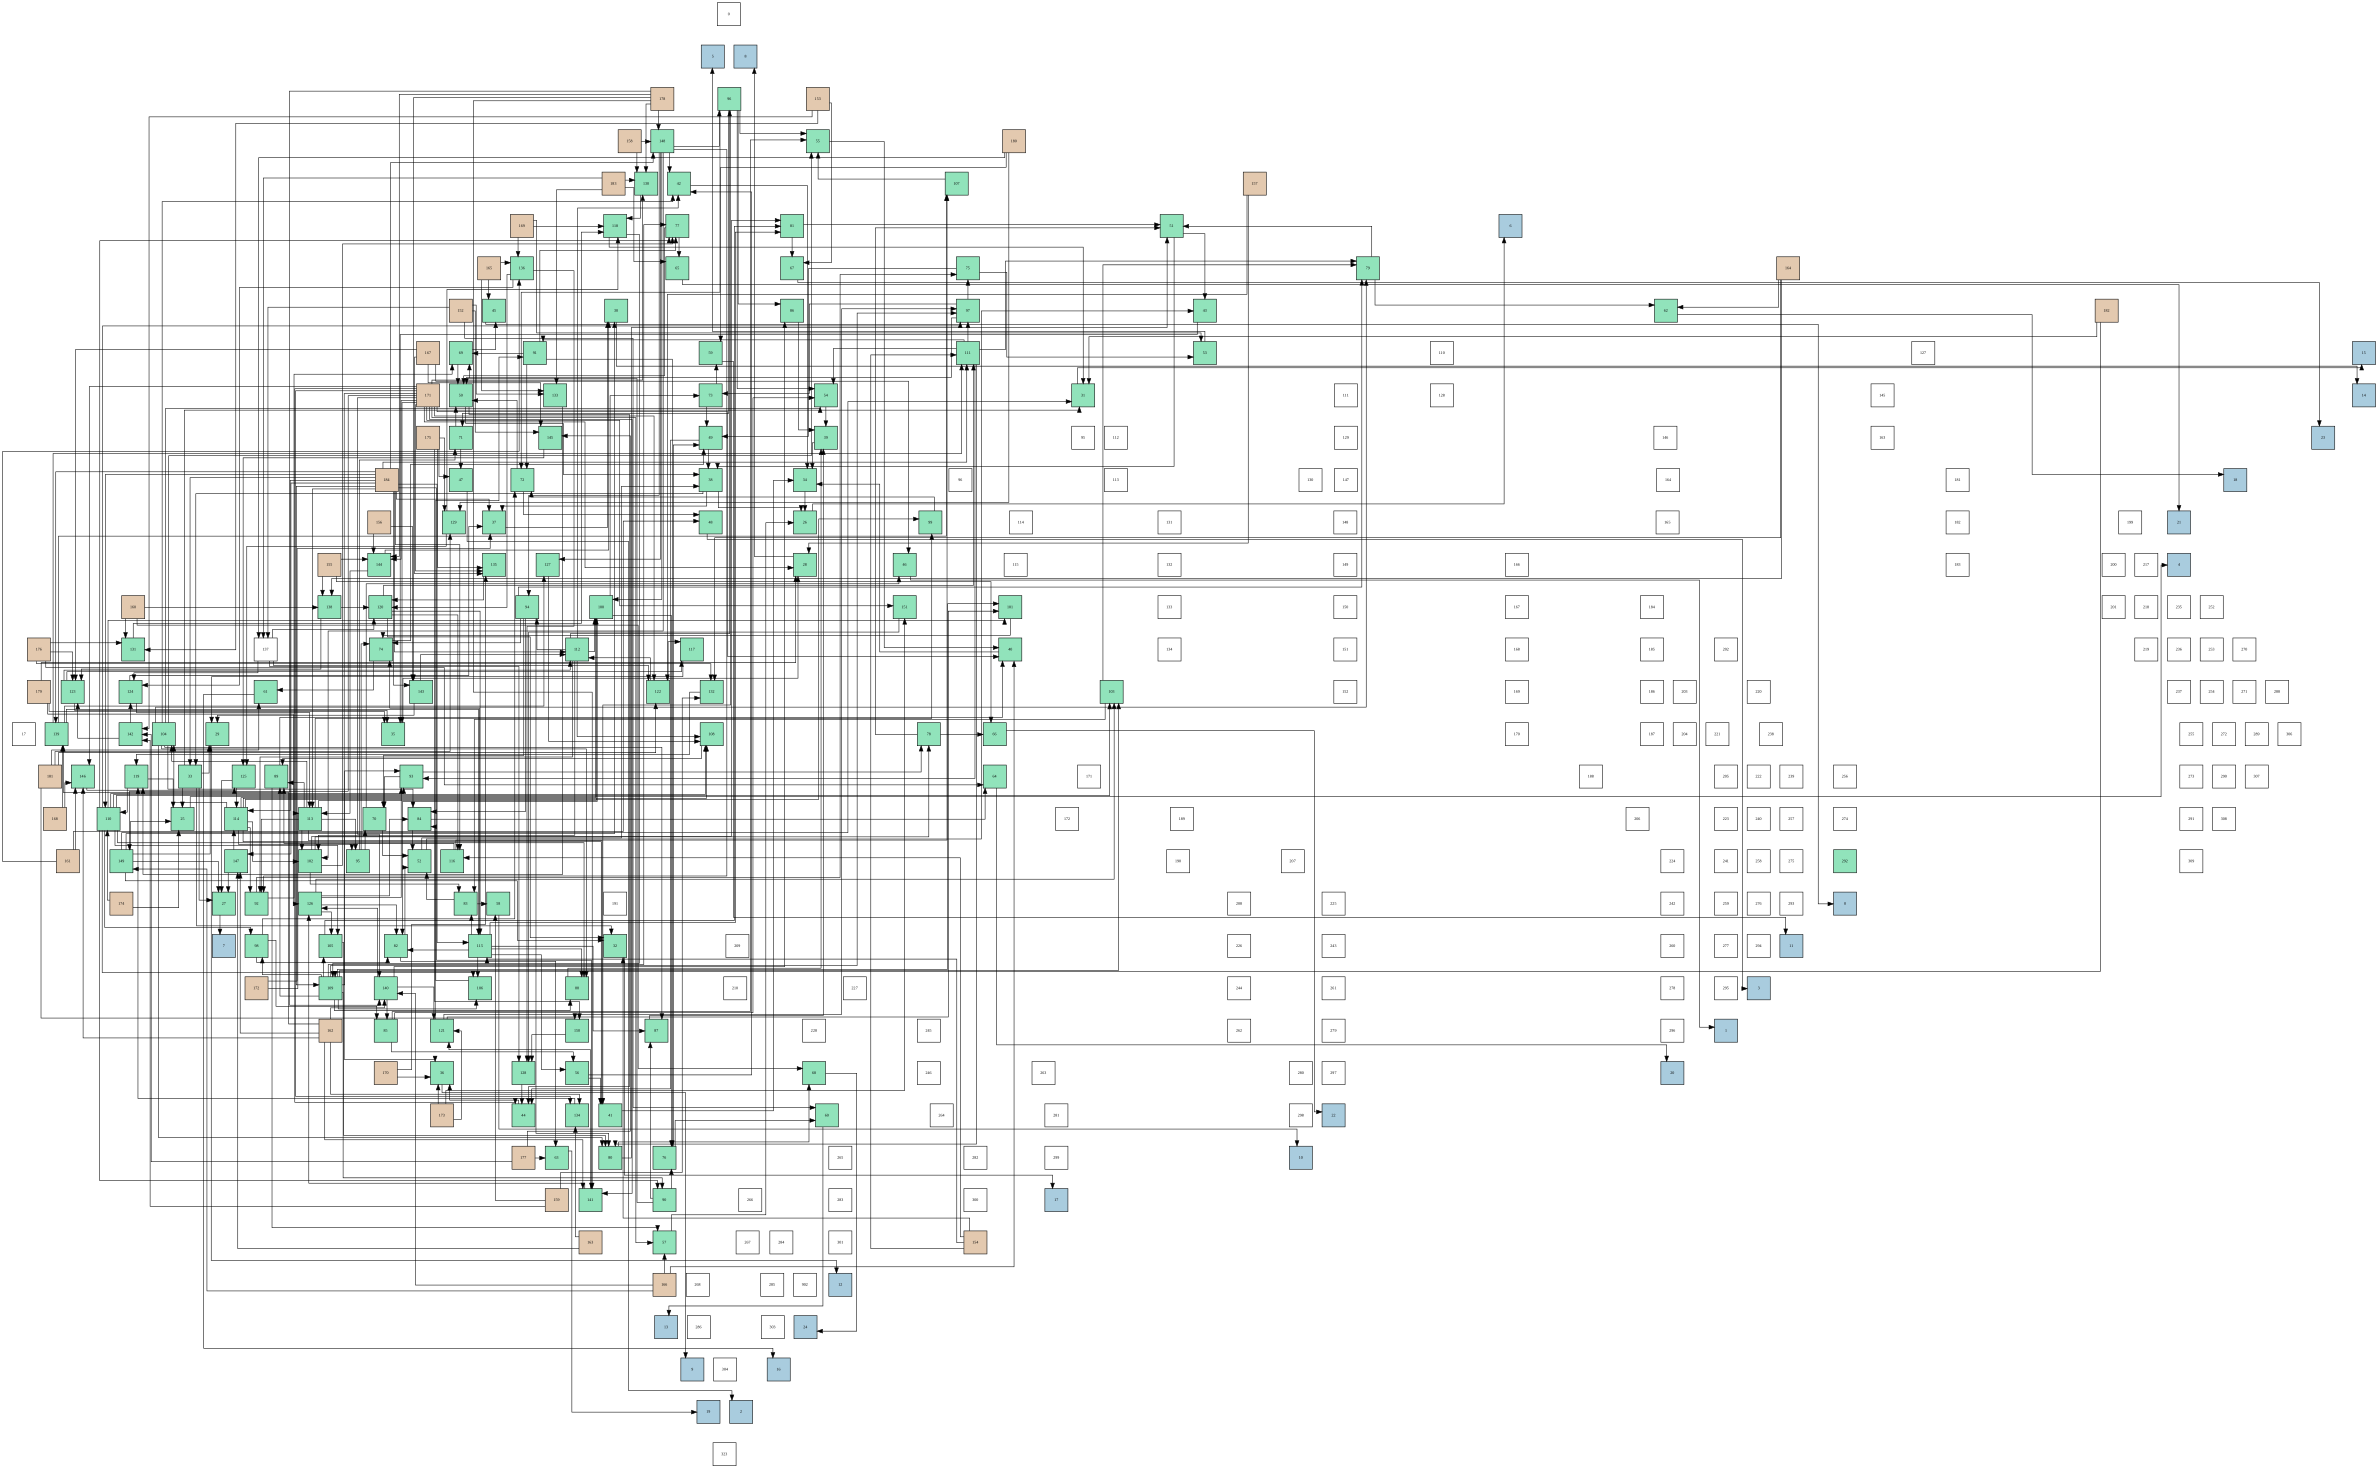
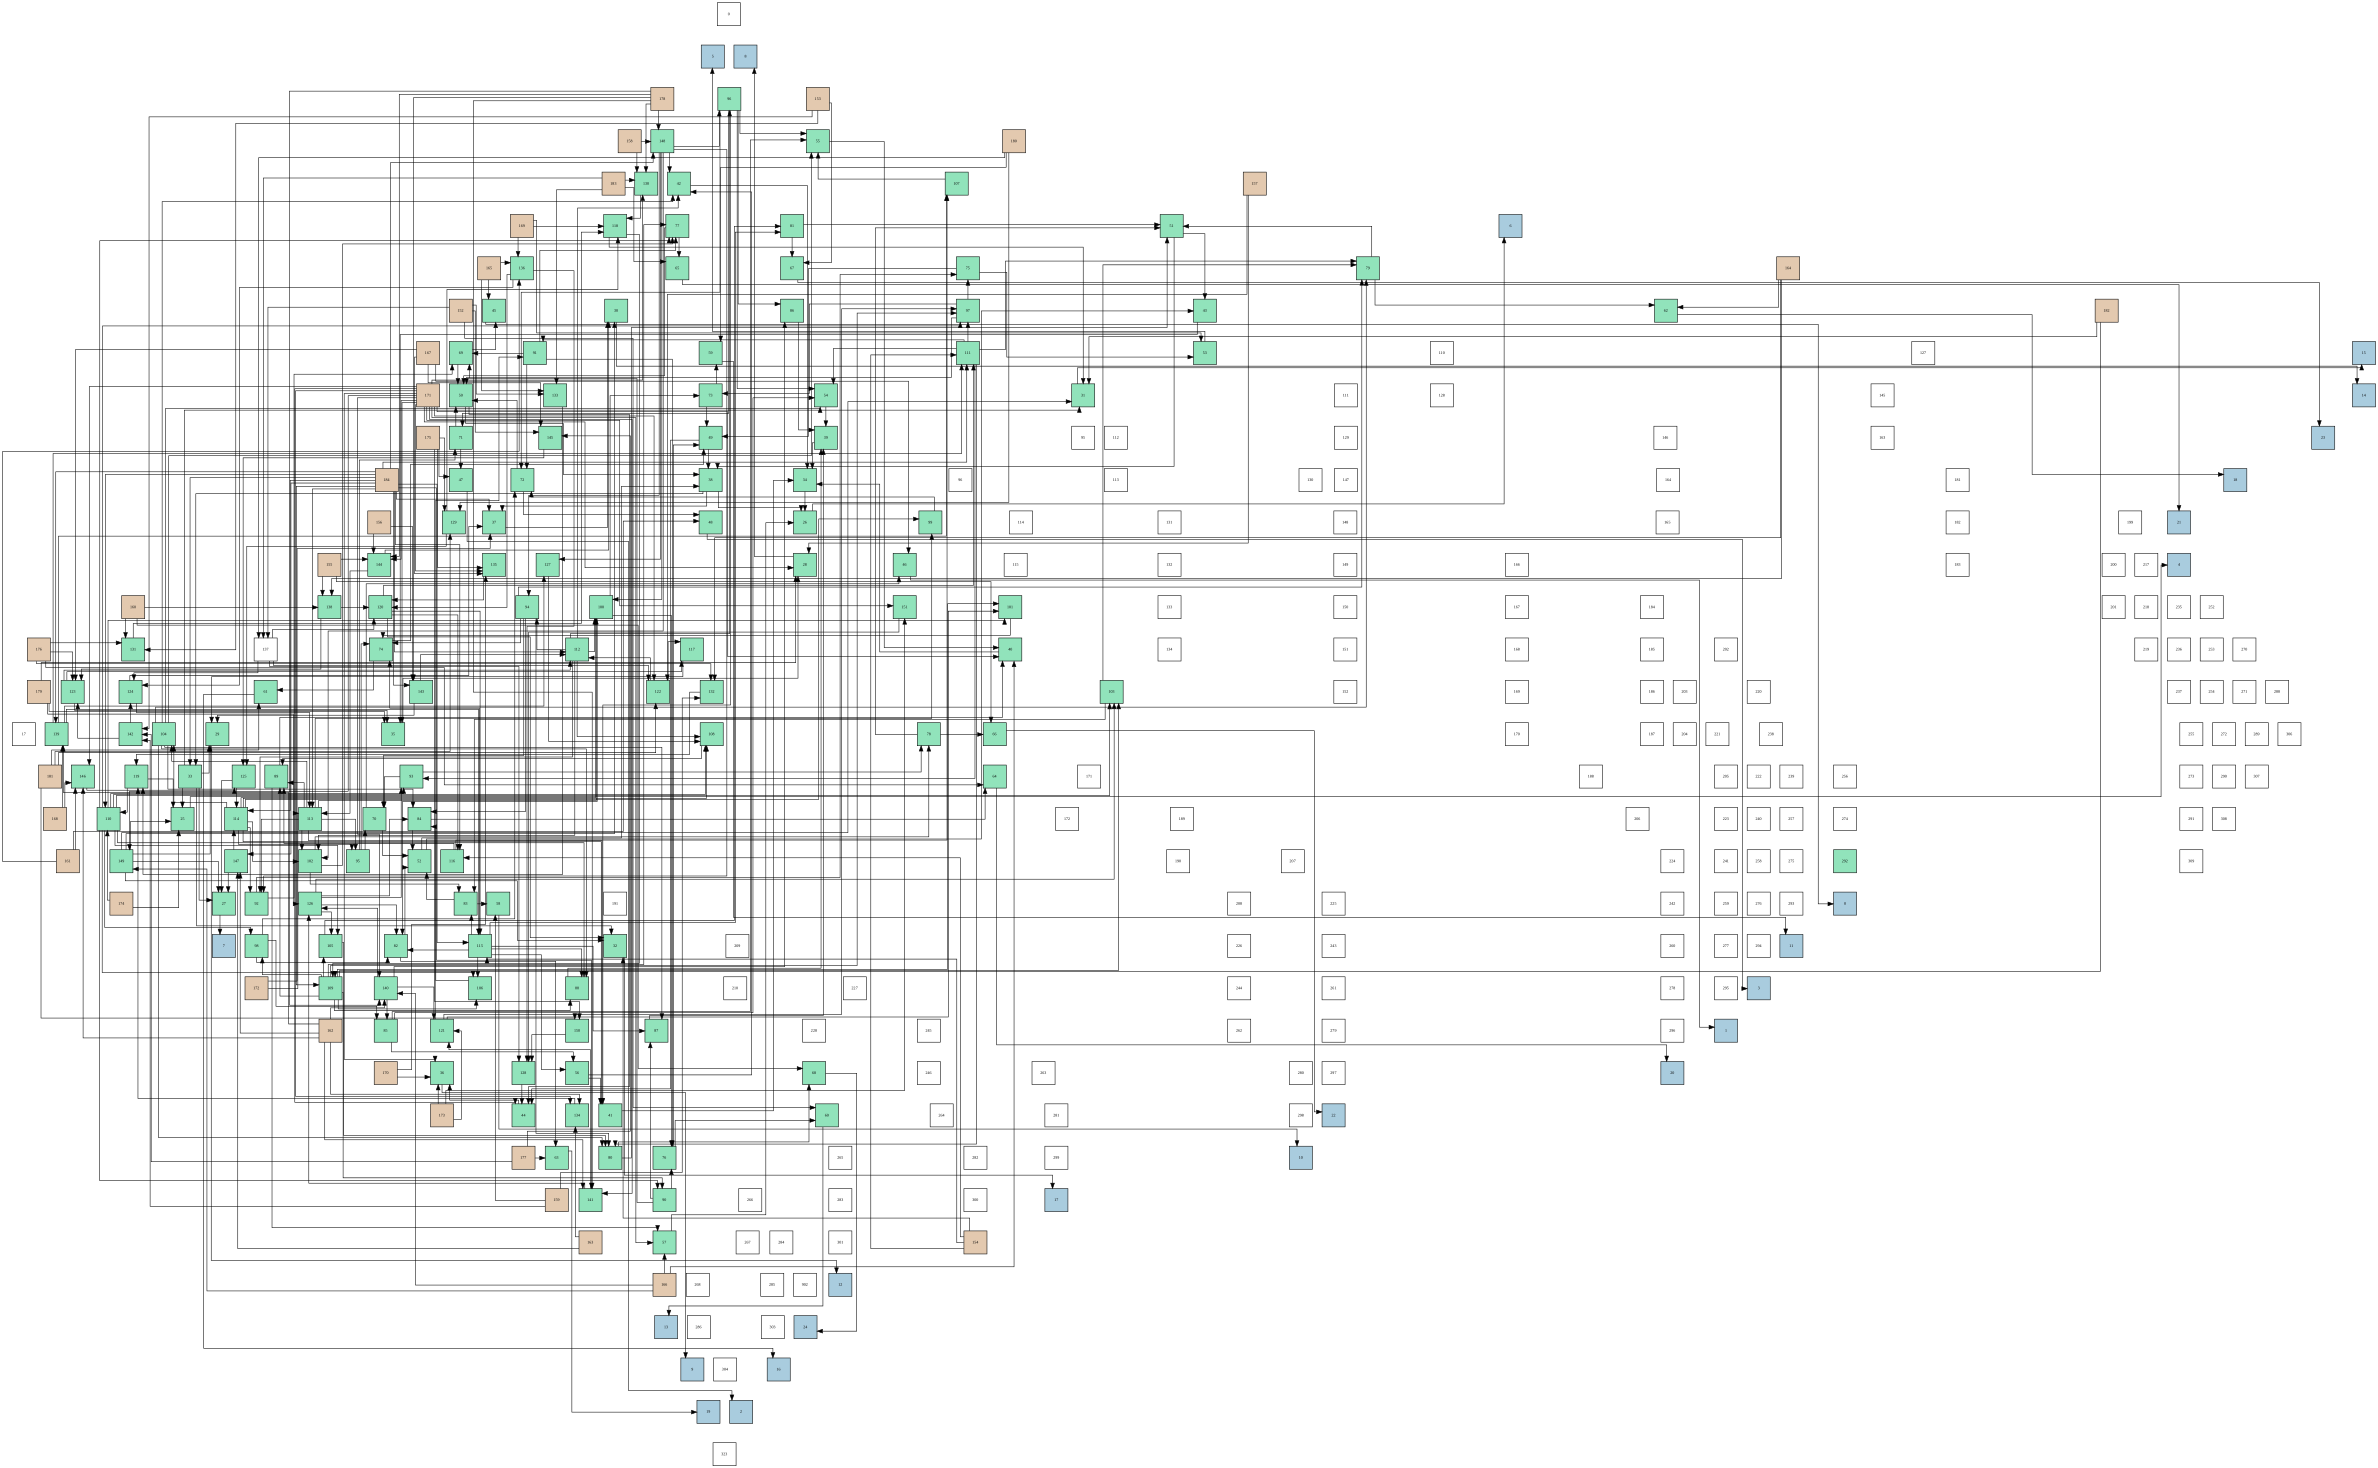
(732, 723) -> none
(345, 854) -> none
